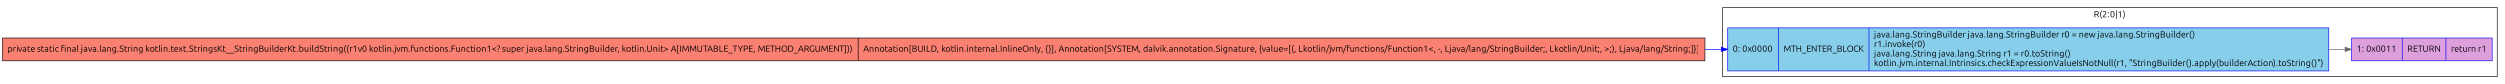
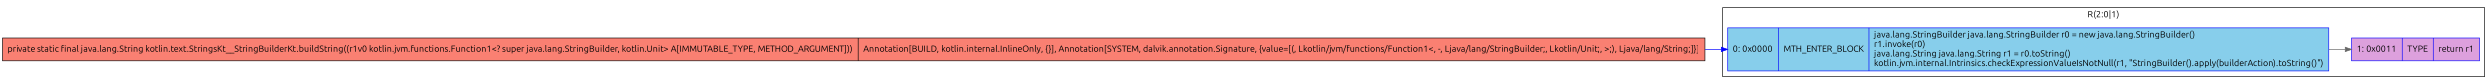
(2424, 49) -> (2418, 49)
